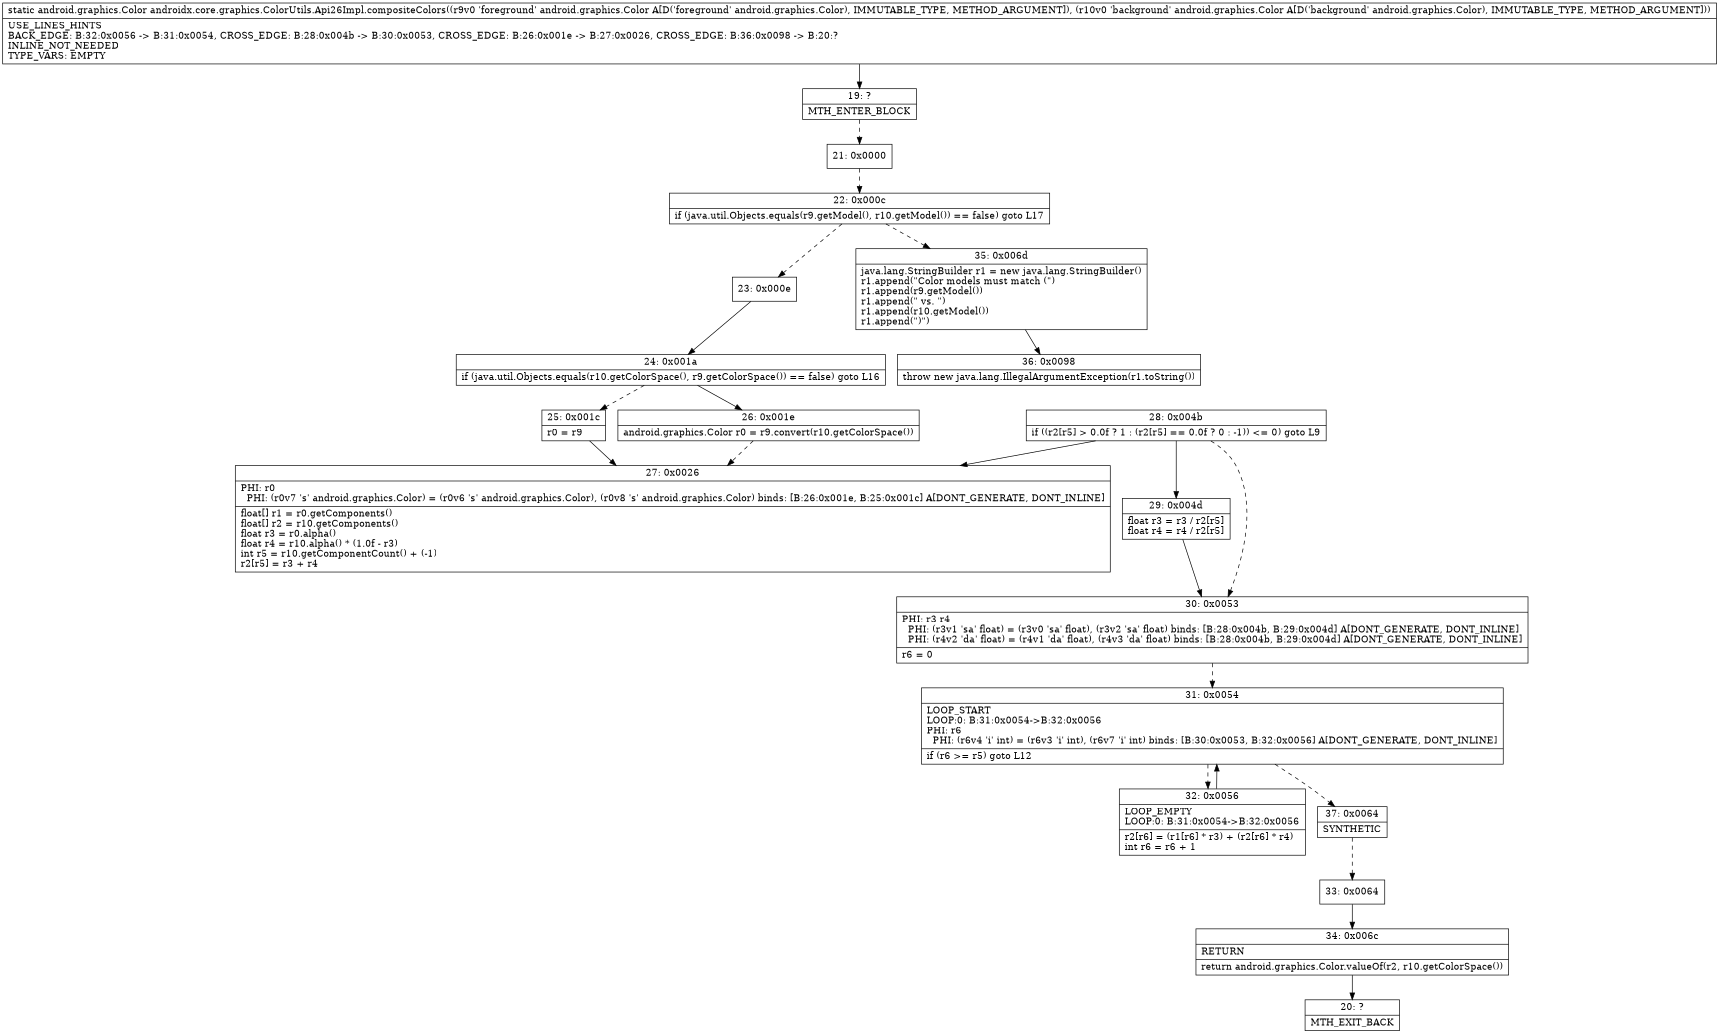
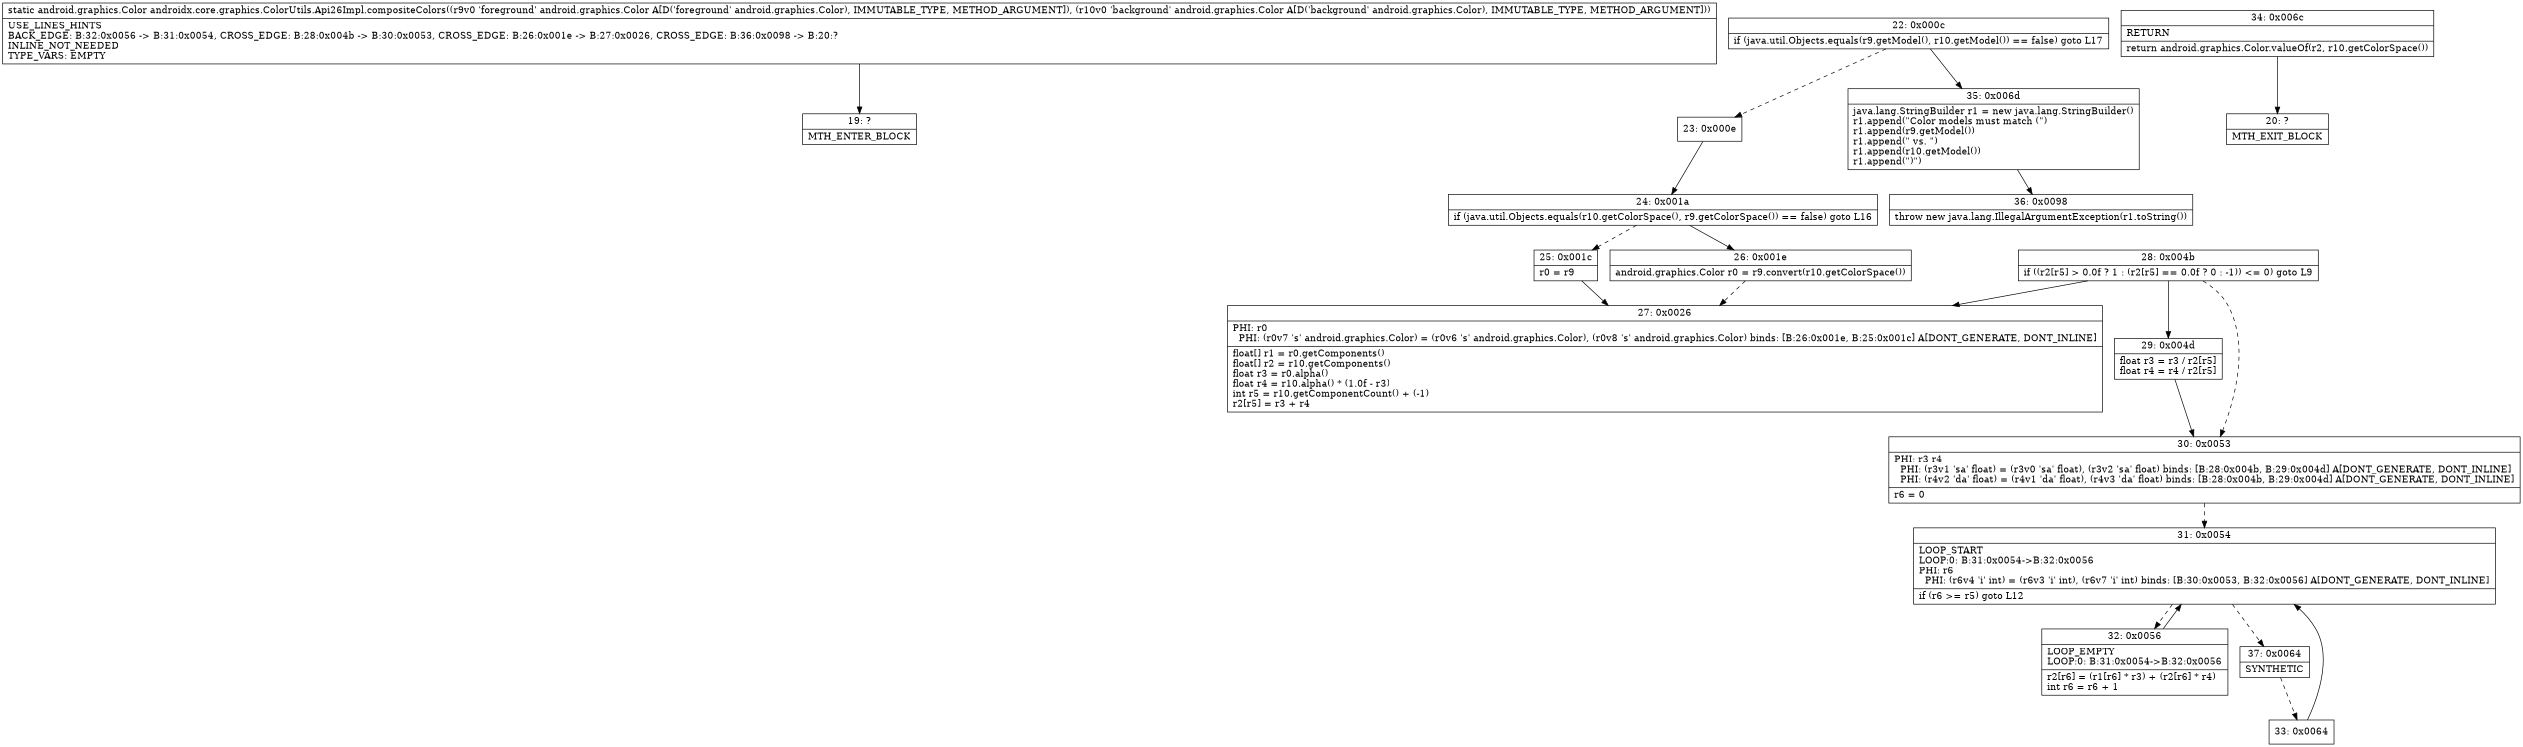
(860, 156) -> none
(905, 235) -> (1944, 66)
(1352, 913) -> (2323, 662)
(1352, 1023) -> (2277, 137)
